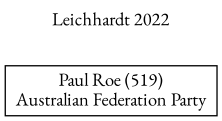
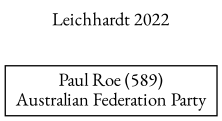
(111, 91) -> (111, 91)
